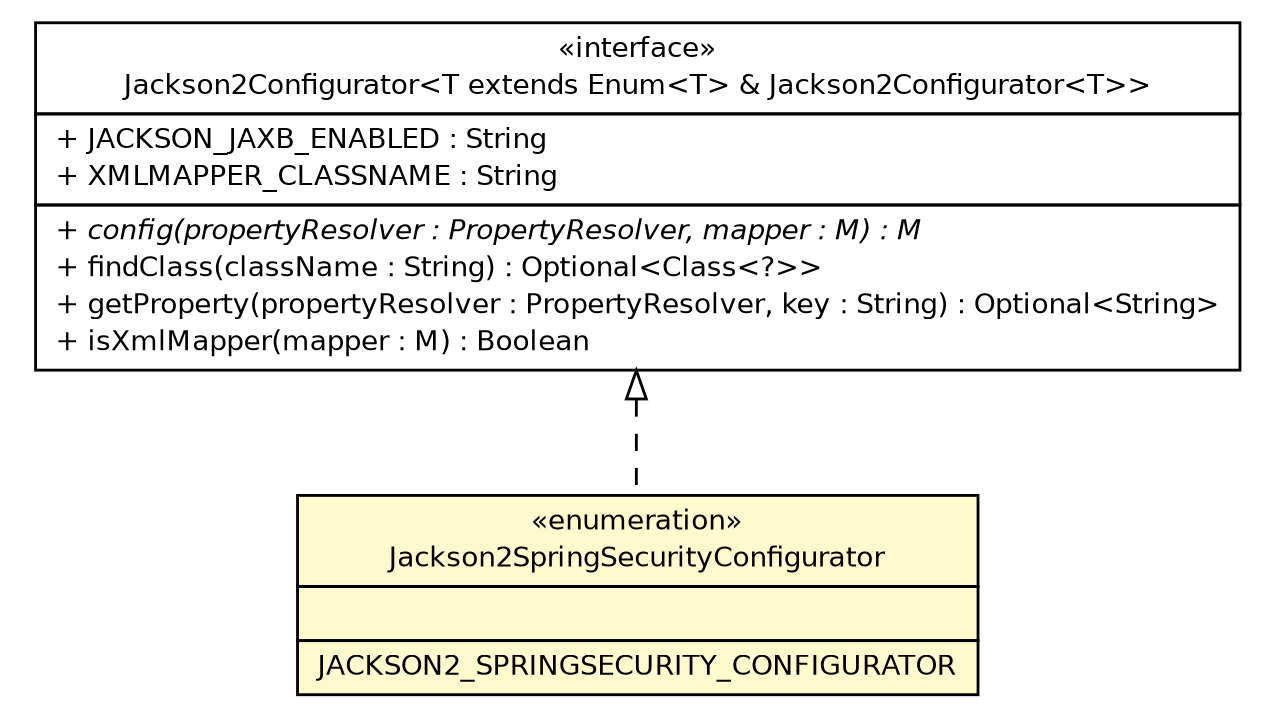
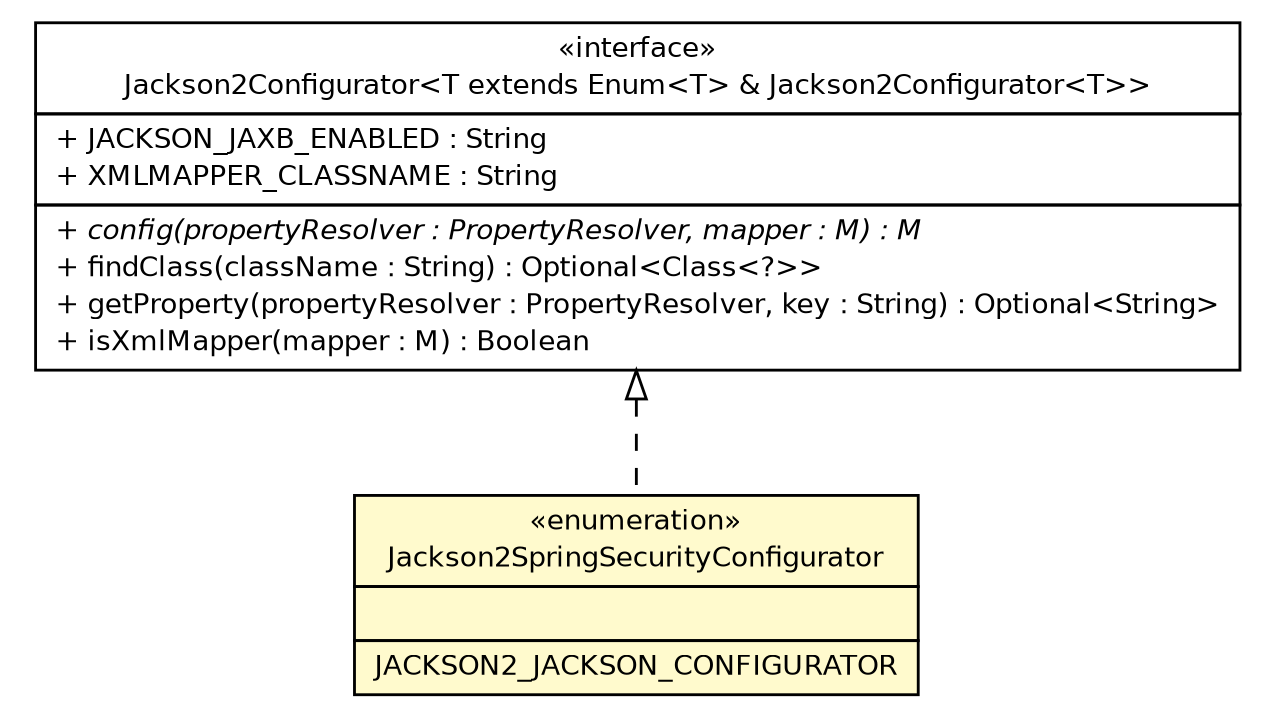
(638, 666) -> (636, 666)
